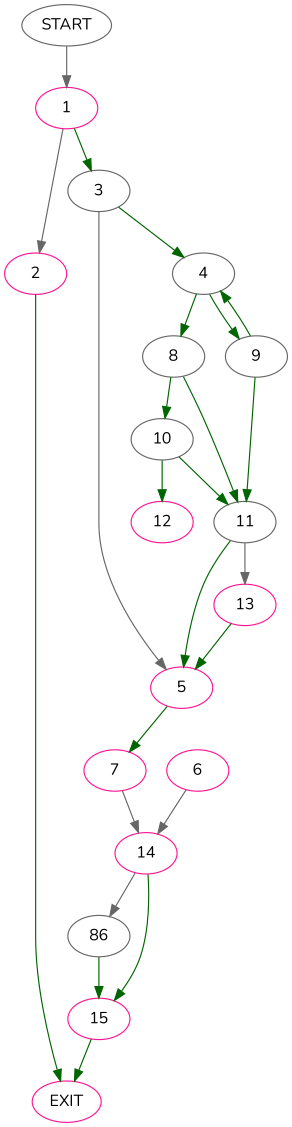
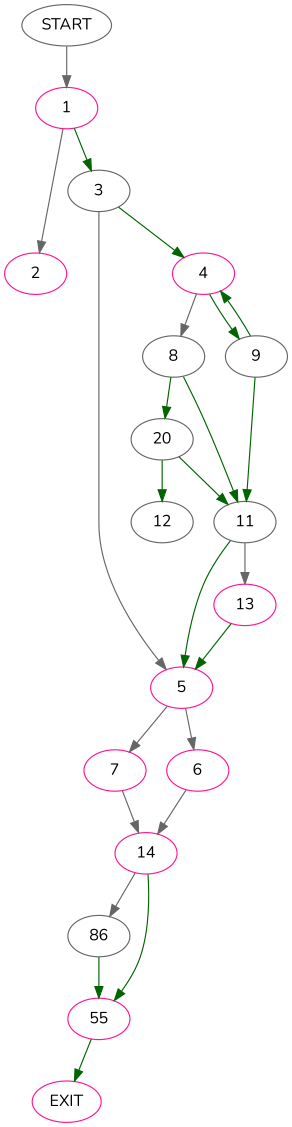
(204, 274) -> (204, 274)
(191, 309) -> (191, 309)
(162, 439) -> (162, 439)
(162, 522) -> (162, 522)
(36, 683) -> none
none -> (189, 723)
(152, 725) -> (152, 725)
(99, 1019) -> (99, 1019)
